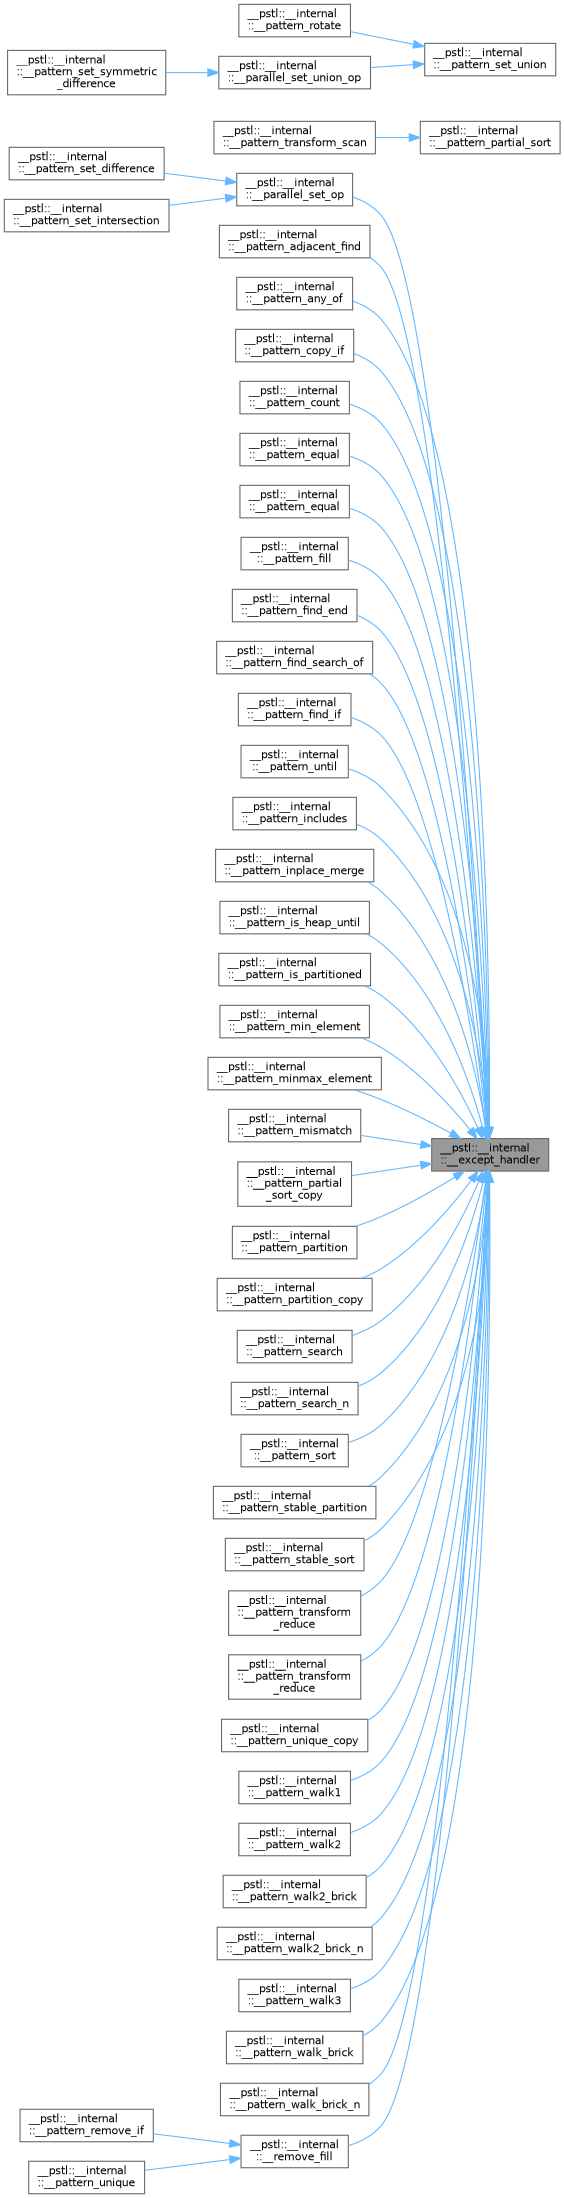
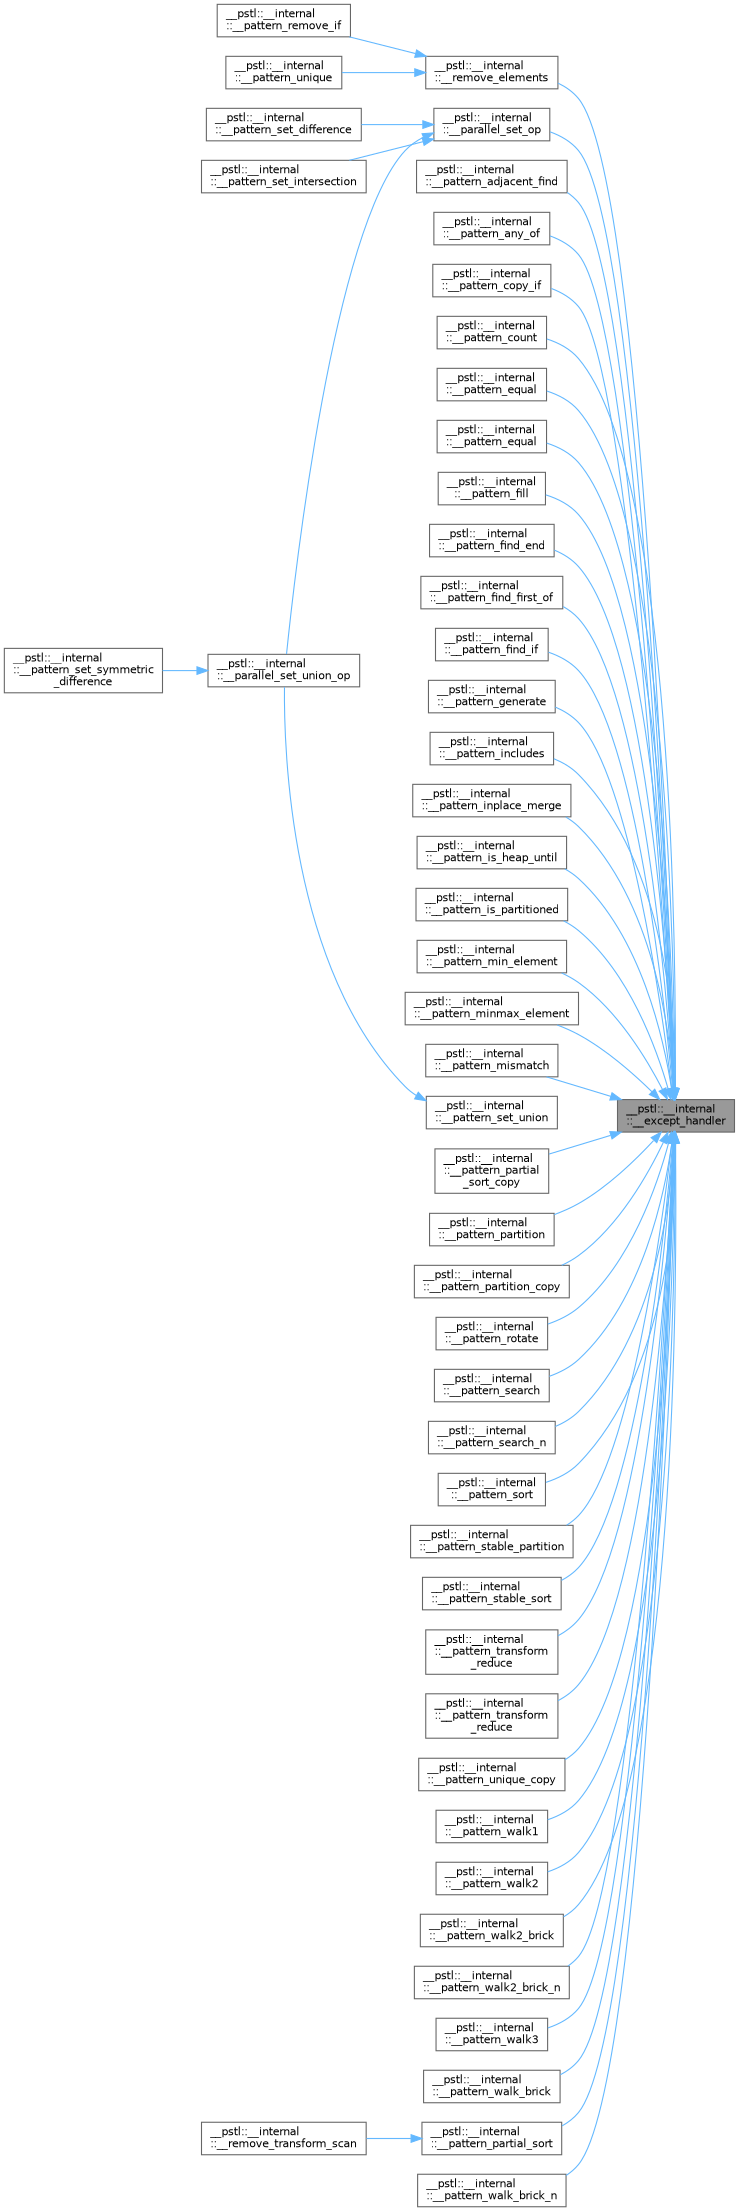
(382, 38) -> (627, 1247)
(295, 138) -> (284, 2138)
none -> (325, 385)
(295, 658) -> (492, 593)
(295, 762) -> (492, 697)
none -> (649, 1642)
(295, 2152) -> (492, 73)
